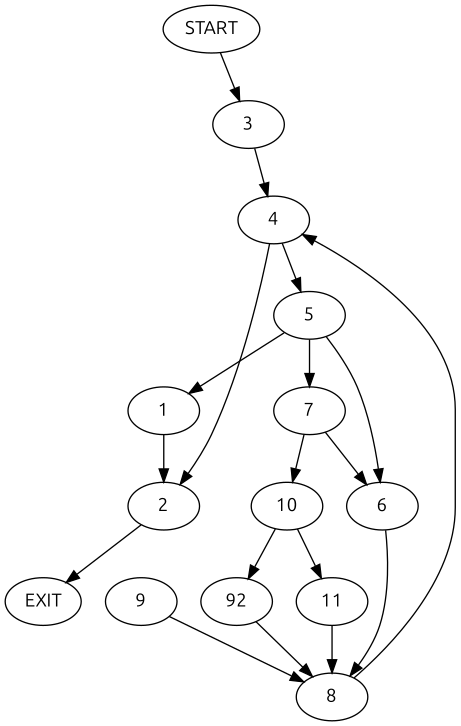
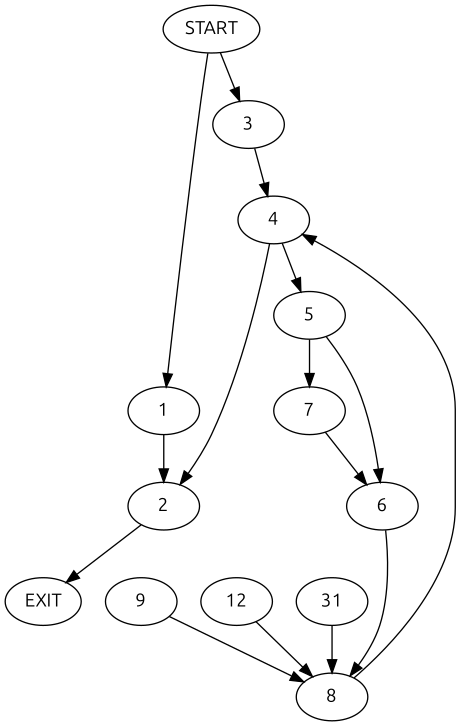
(251, 354) -> (186, 213)
(287, 506) -> none
(237, 602) -> (237, 602)
(332, 602) -> (332, 602)
